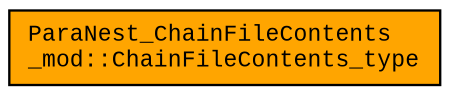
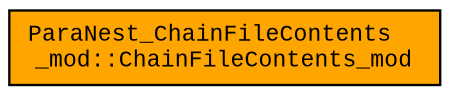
(225, 48) -> (225, 48)
